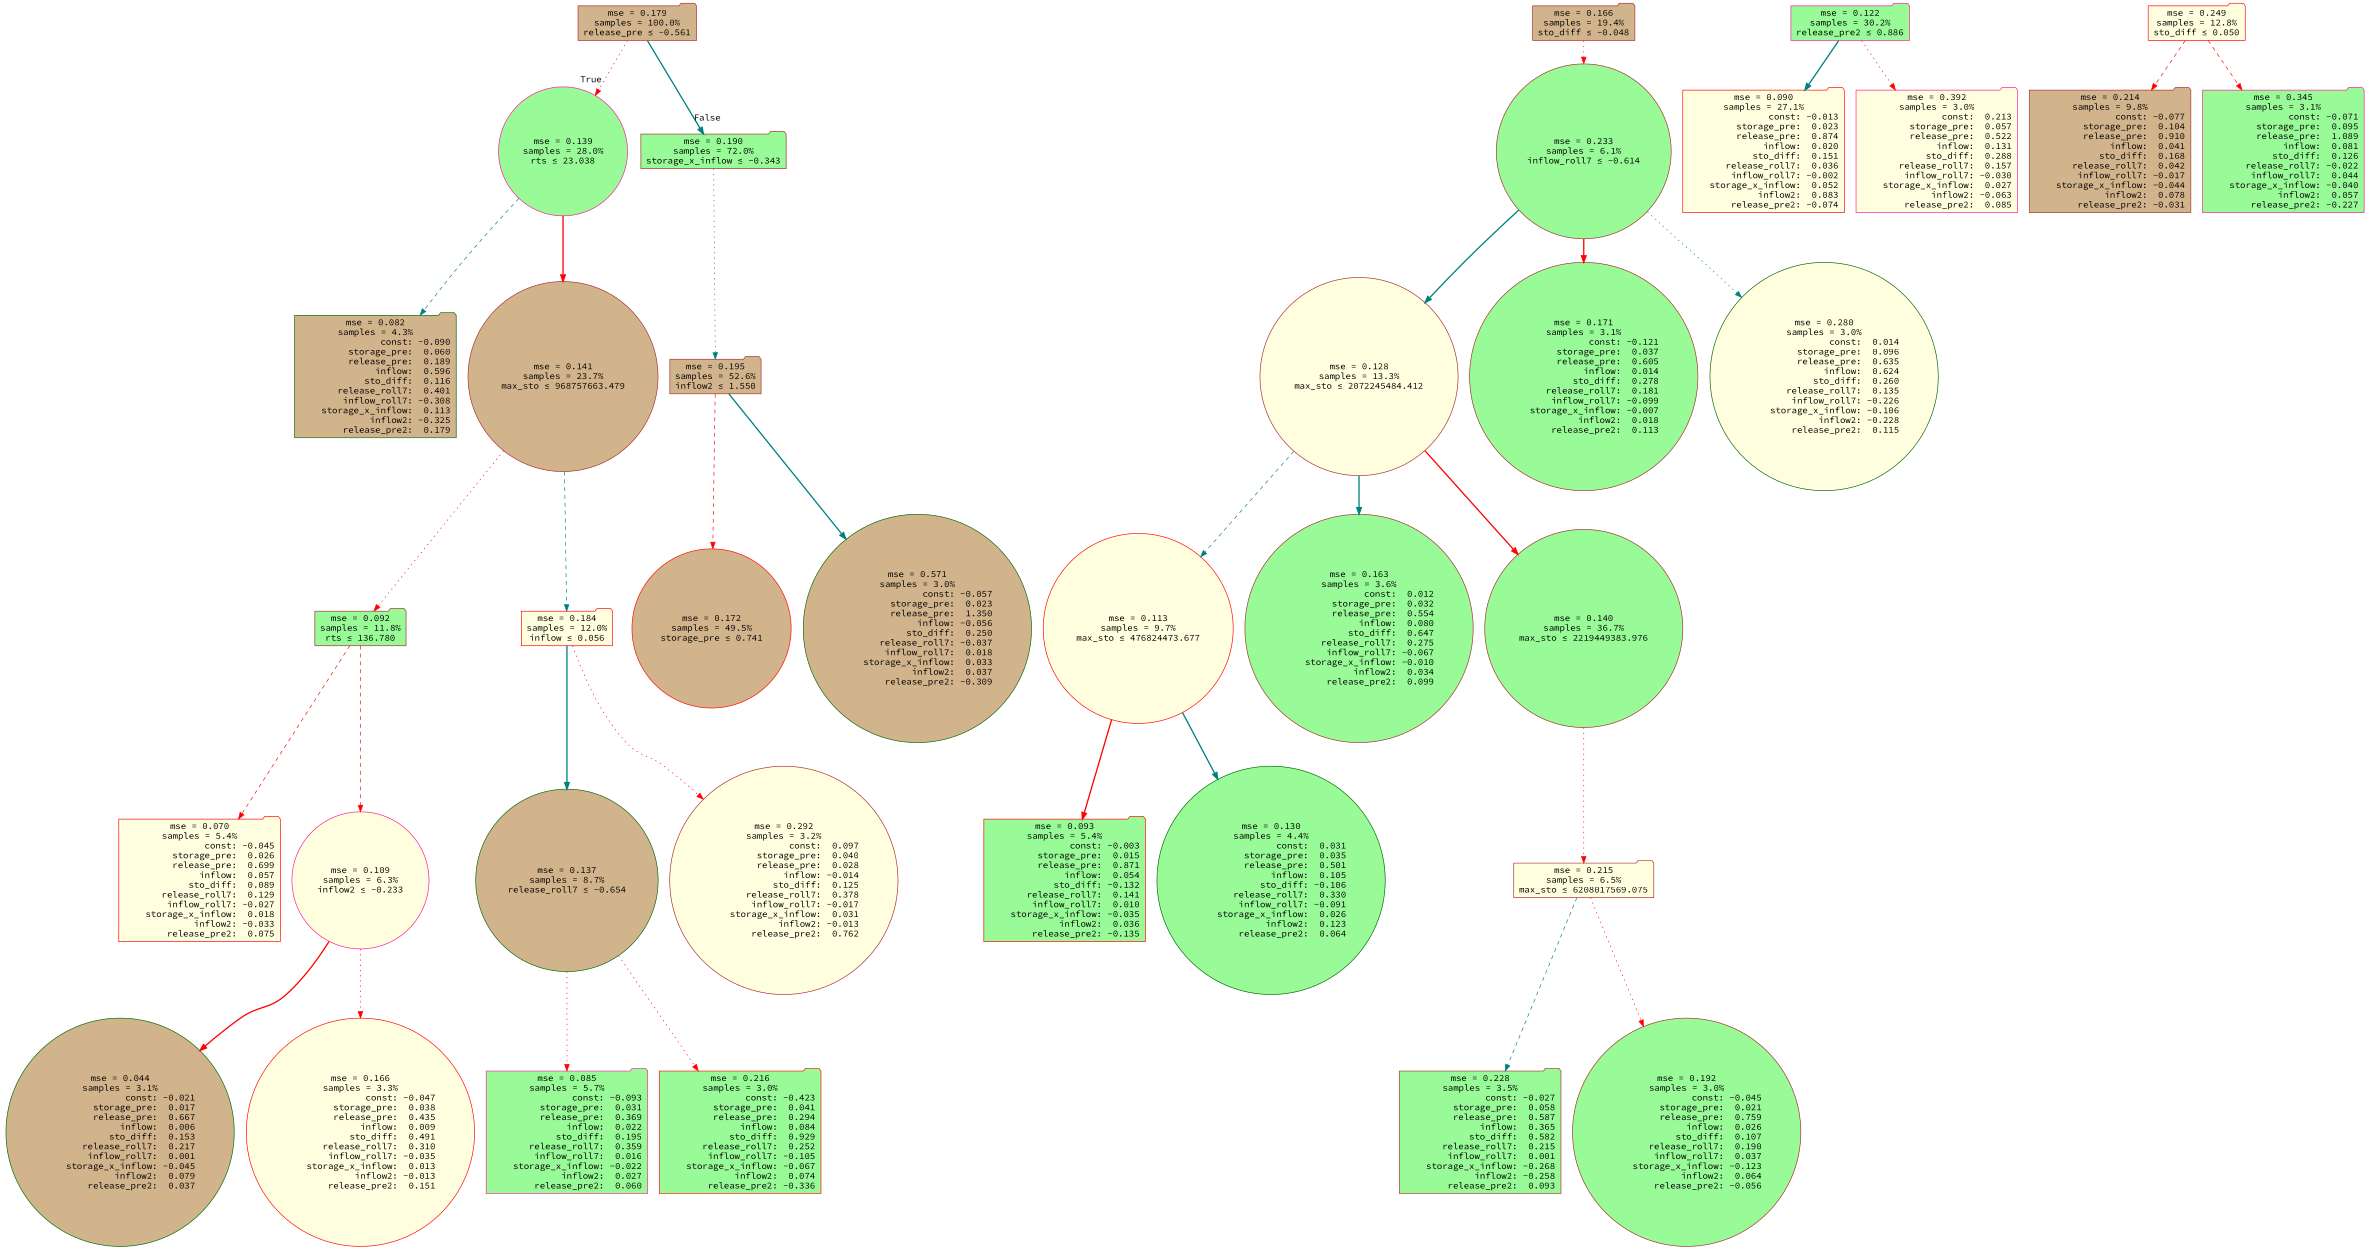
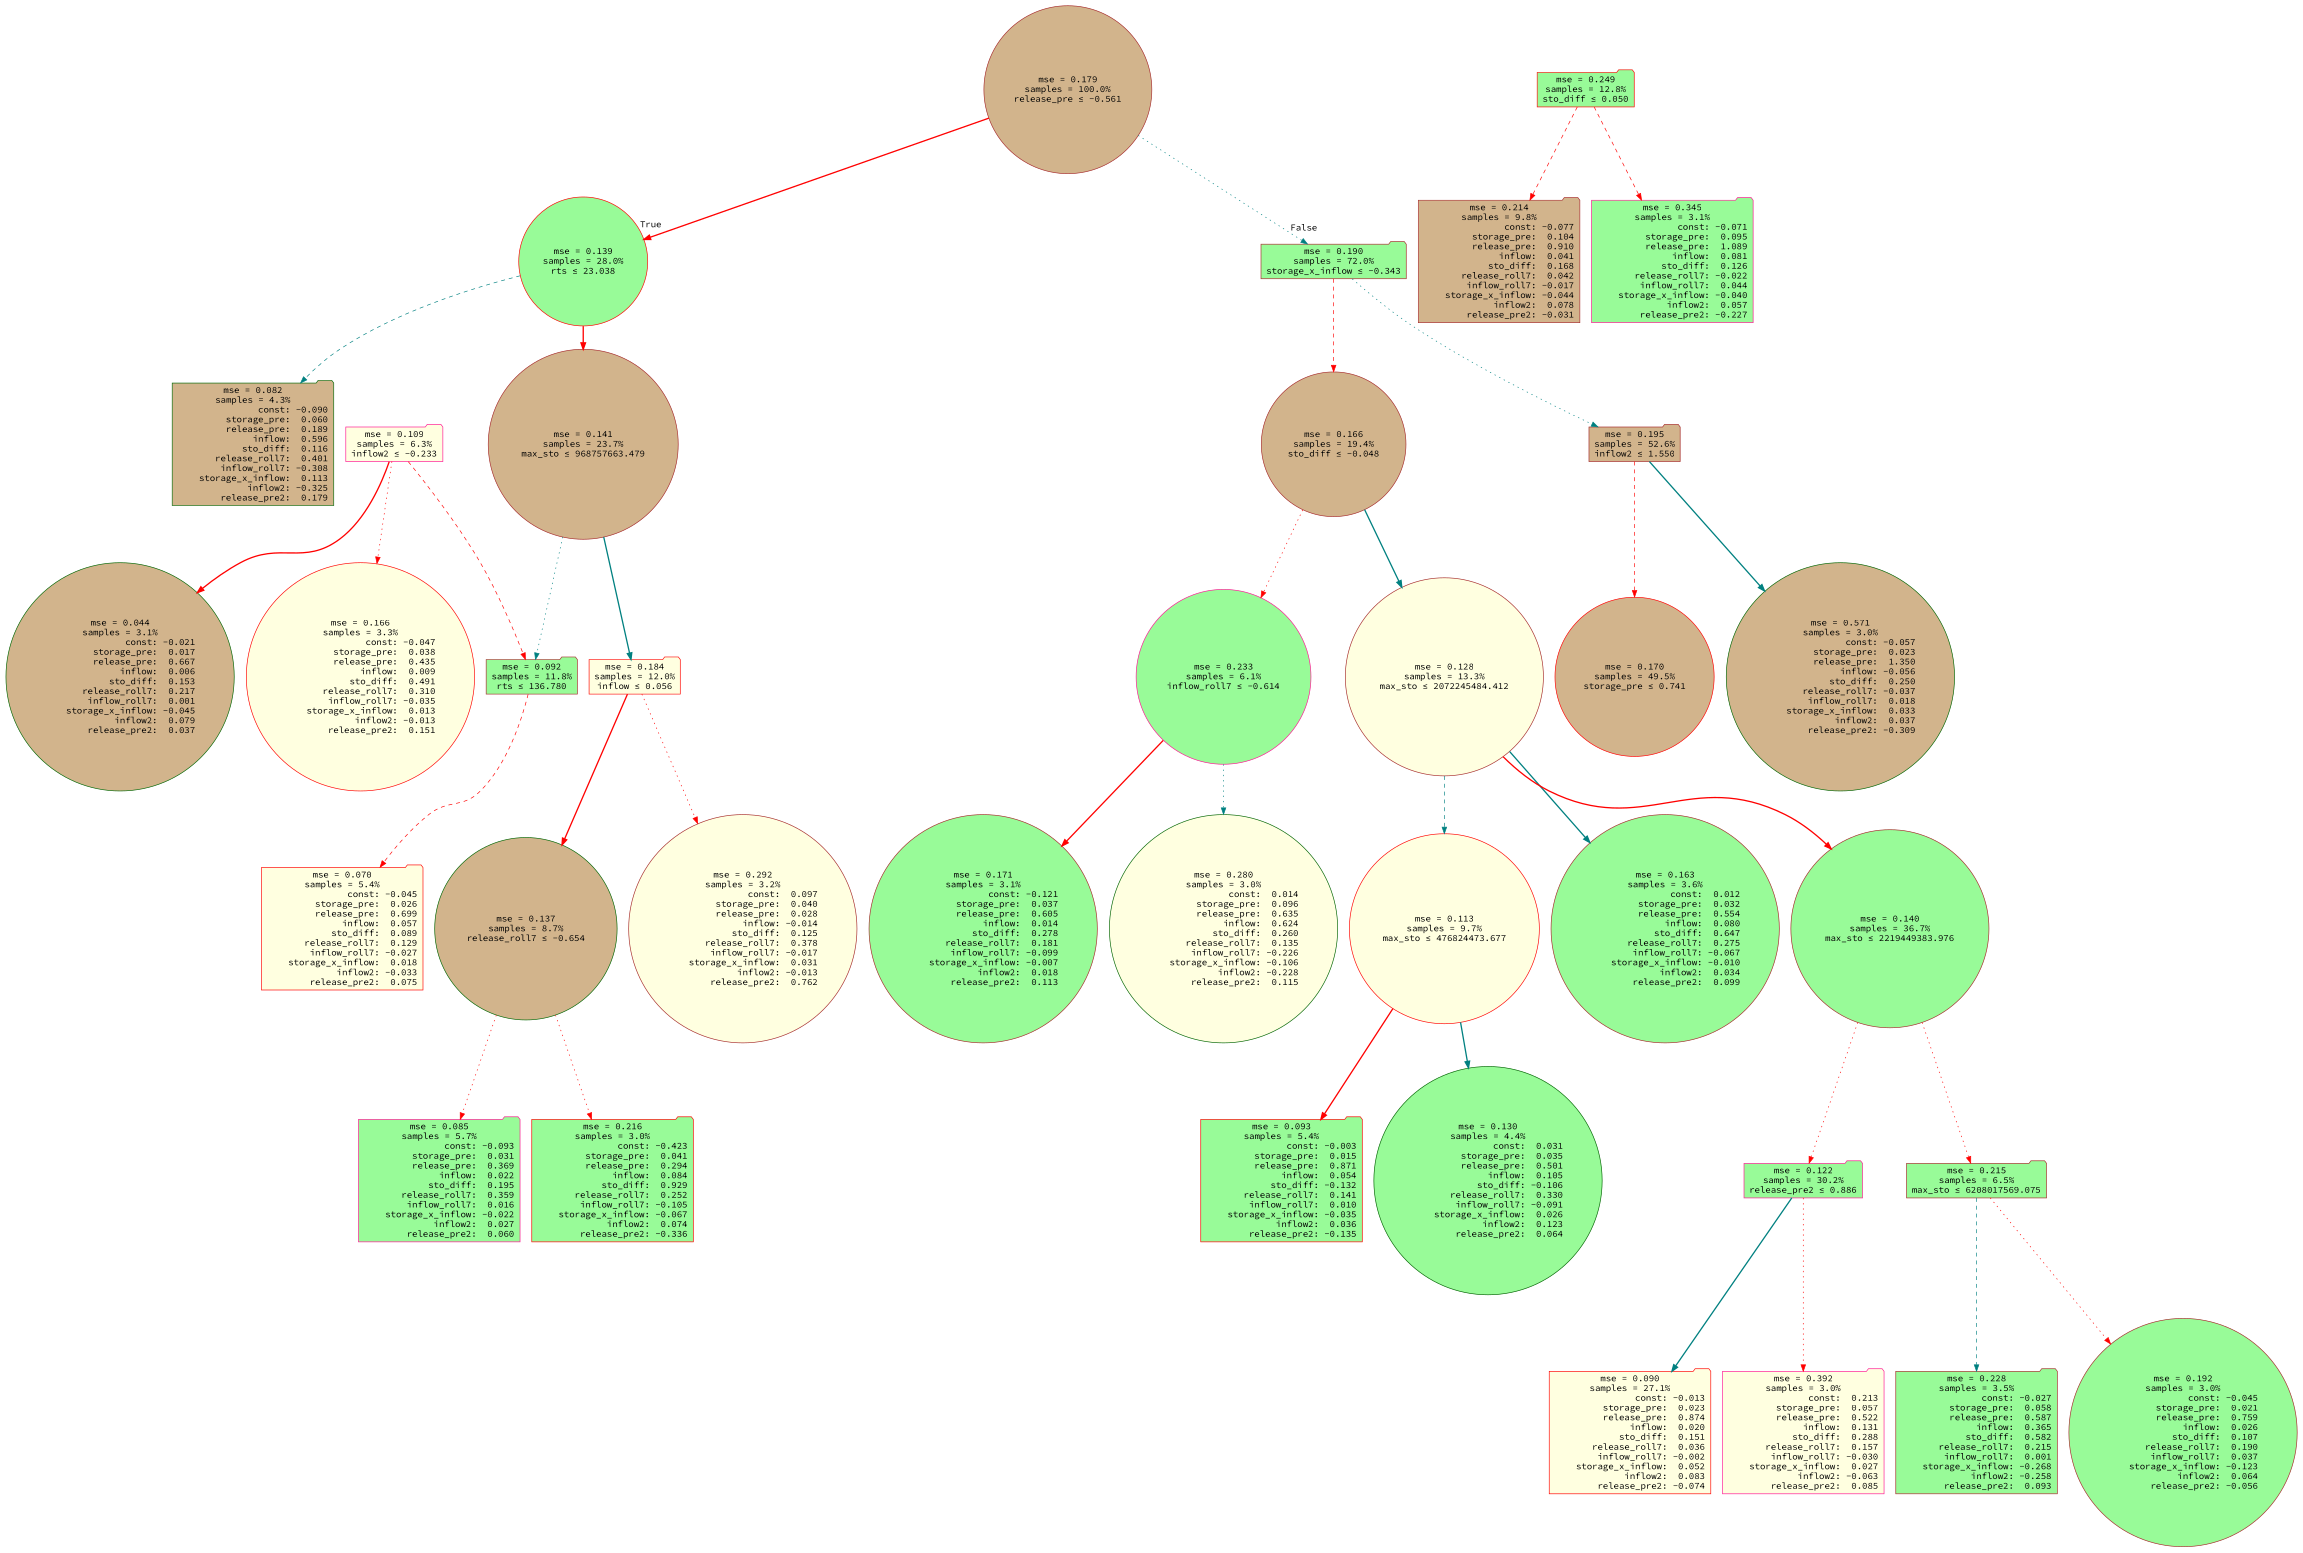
(637, 23) -> (1068, 90)
(1584, 23) -> (1334, 444)
(2197, 23) -> (1586, 90)
(613, 65) -> (820, 178)
(674, 84) -> (1220, 188)
(563, 151) -> (583, 261)
(1584, 151) -> (1224, 677)
(1473, 253) -> (1382, 545)
none -> (1334, 322)
(441, 528) -> (550, 595)
(566, 538) -> (617, 595)
(712, 628) -> (1635, 677)
(567, 714) -> (596, 766)
(360, 725) -> (474, 552)
(360, 880) -> (394, 444)
(1584, 880) -> (1977, 1181)
none -> (1834, 1090)
